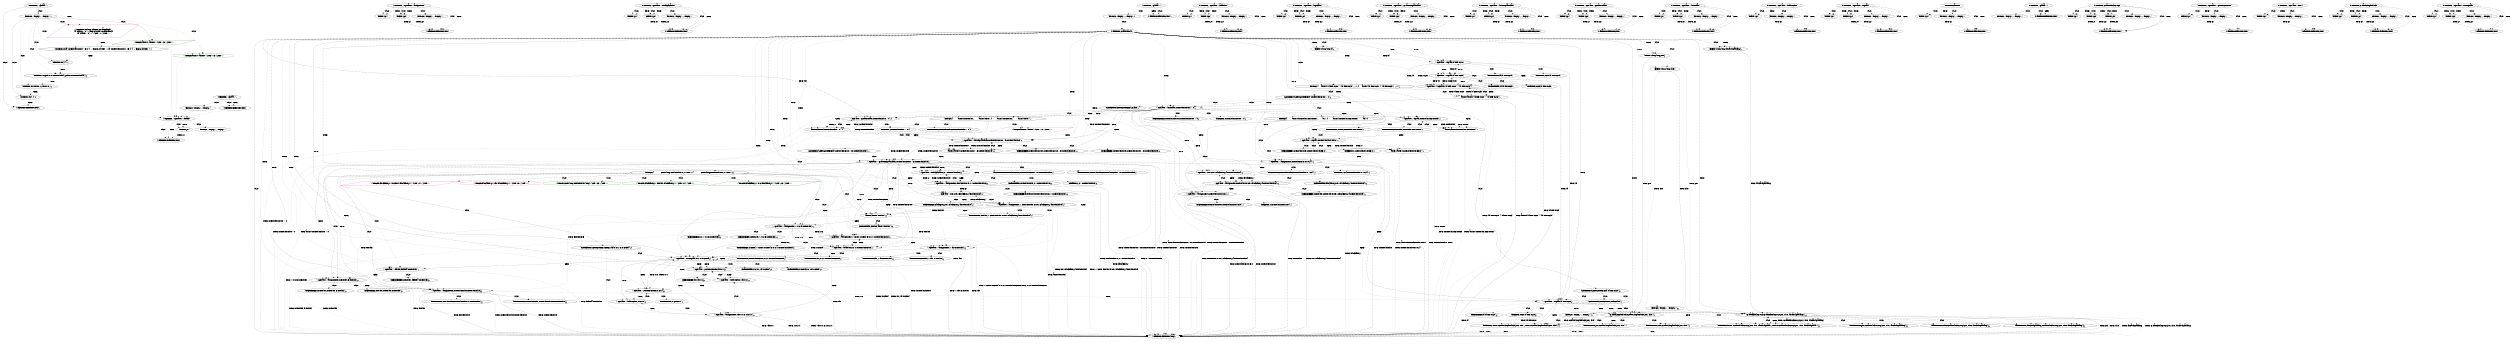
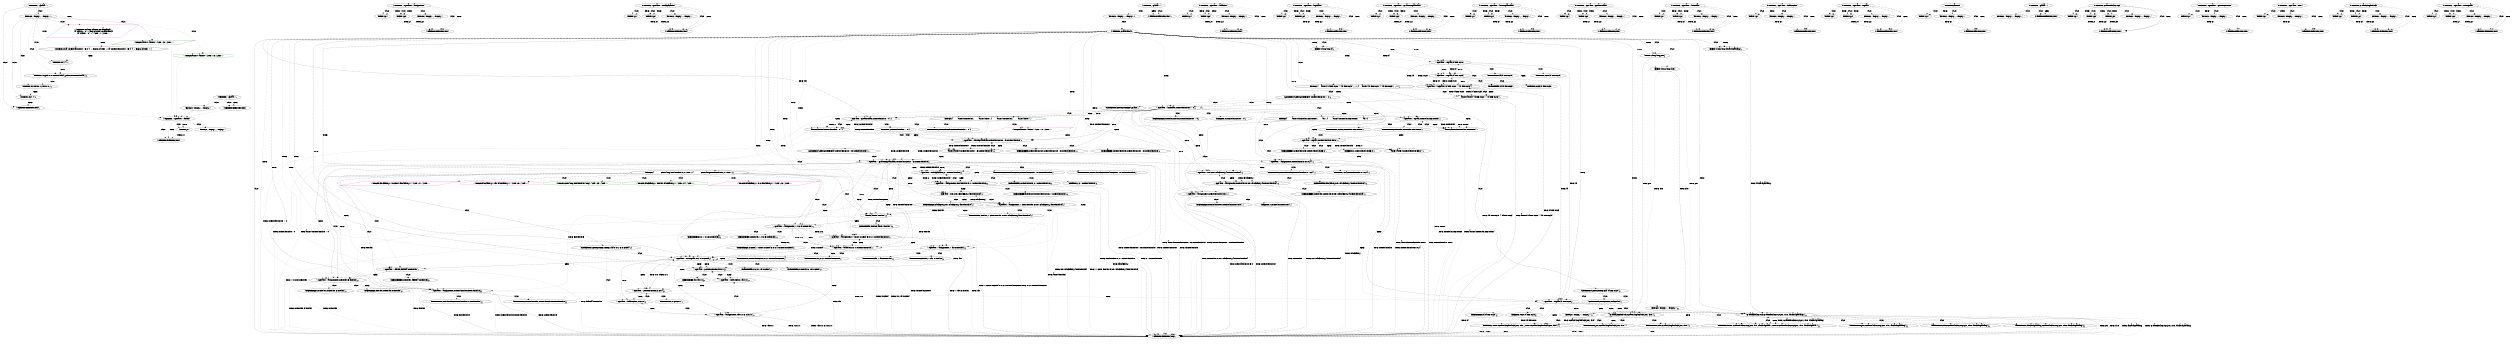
(764, 183) -> (764, 183)
(964, 189) -> (964, 189)
